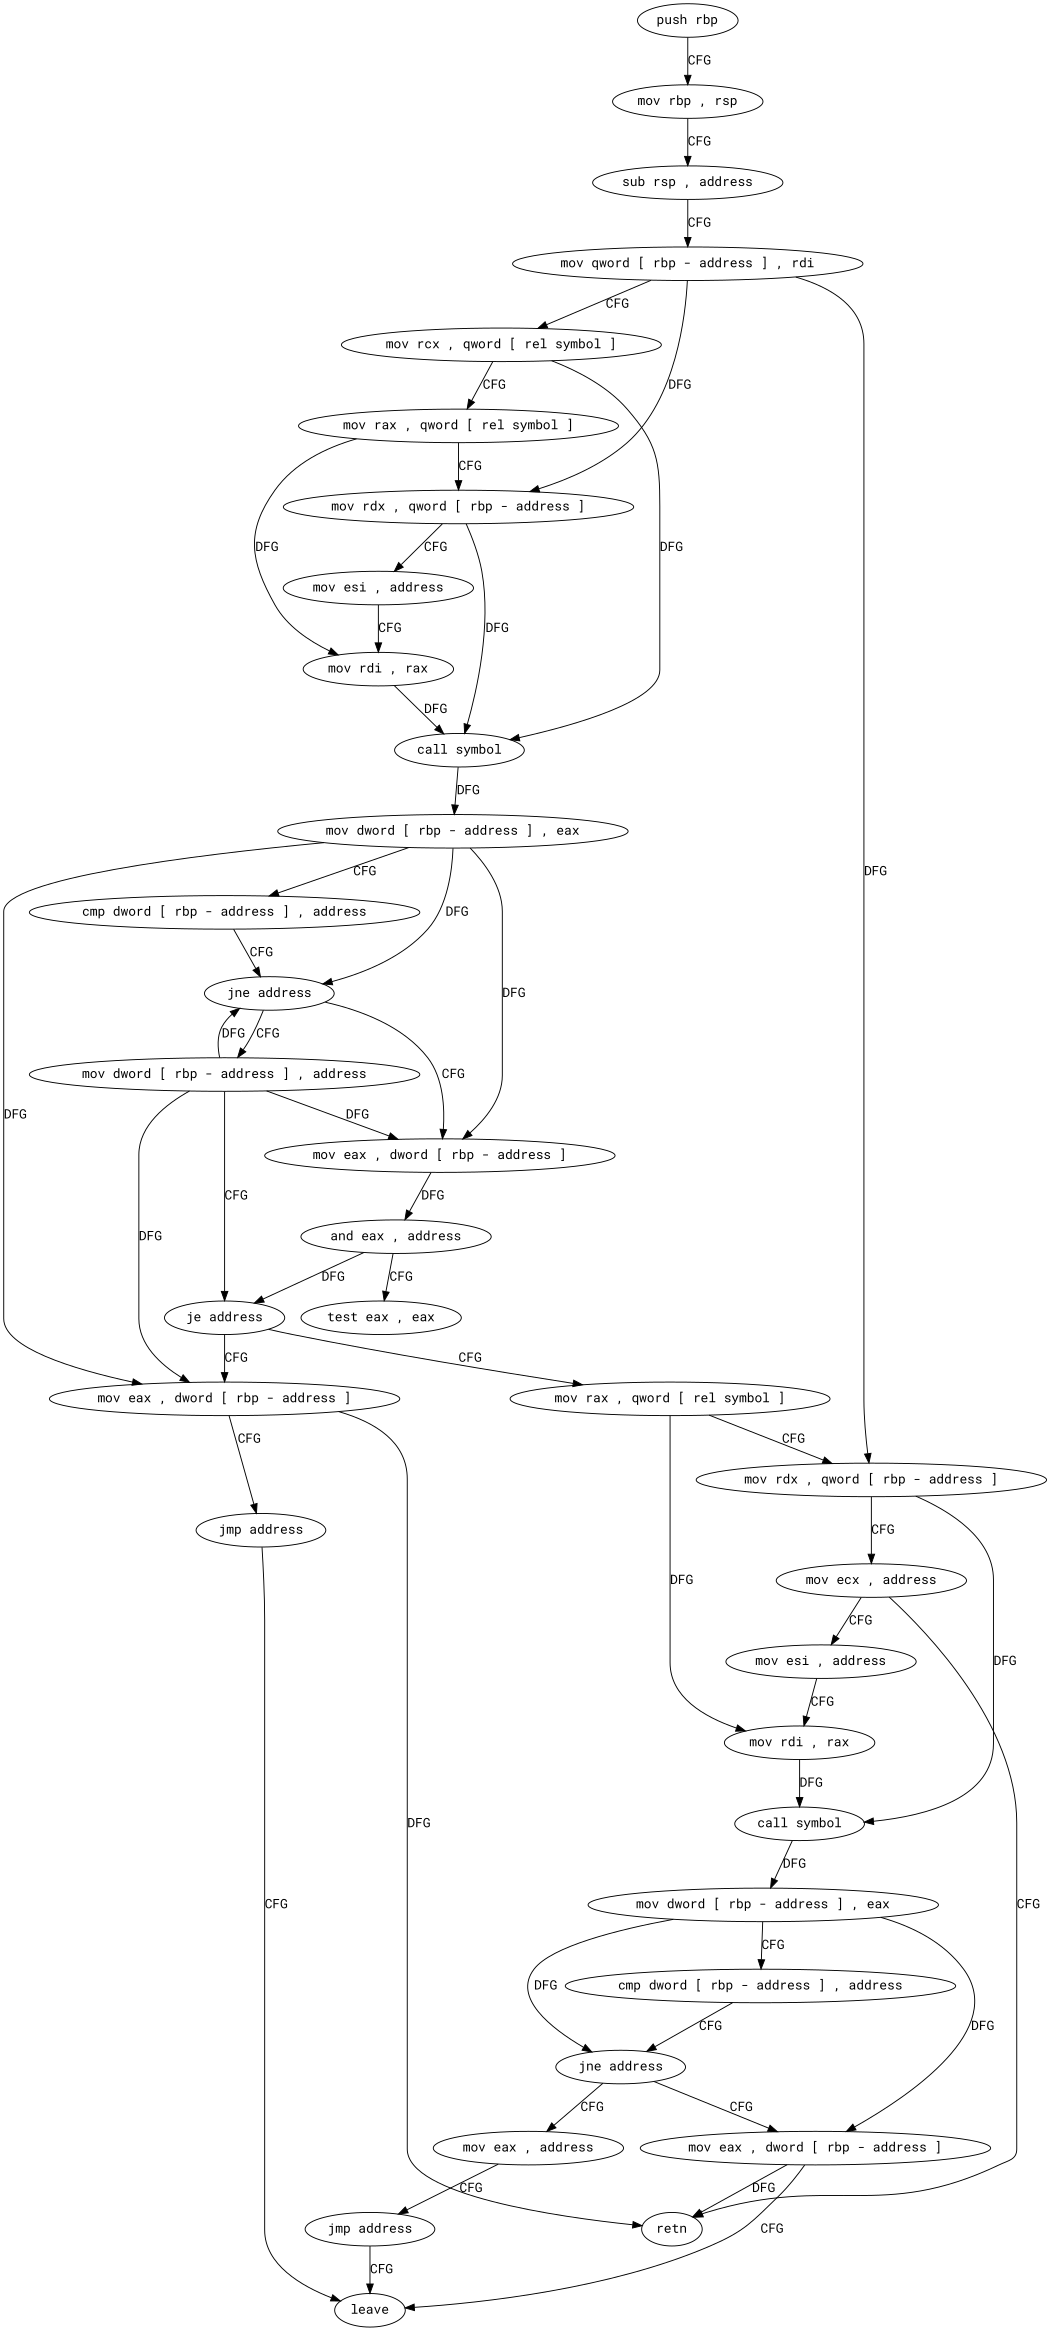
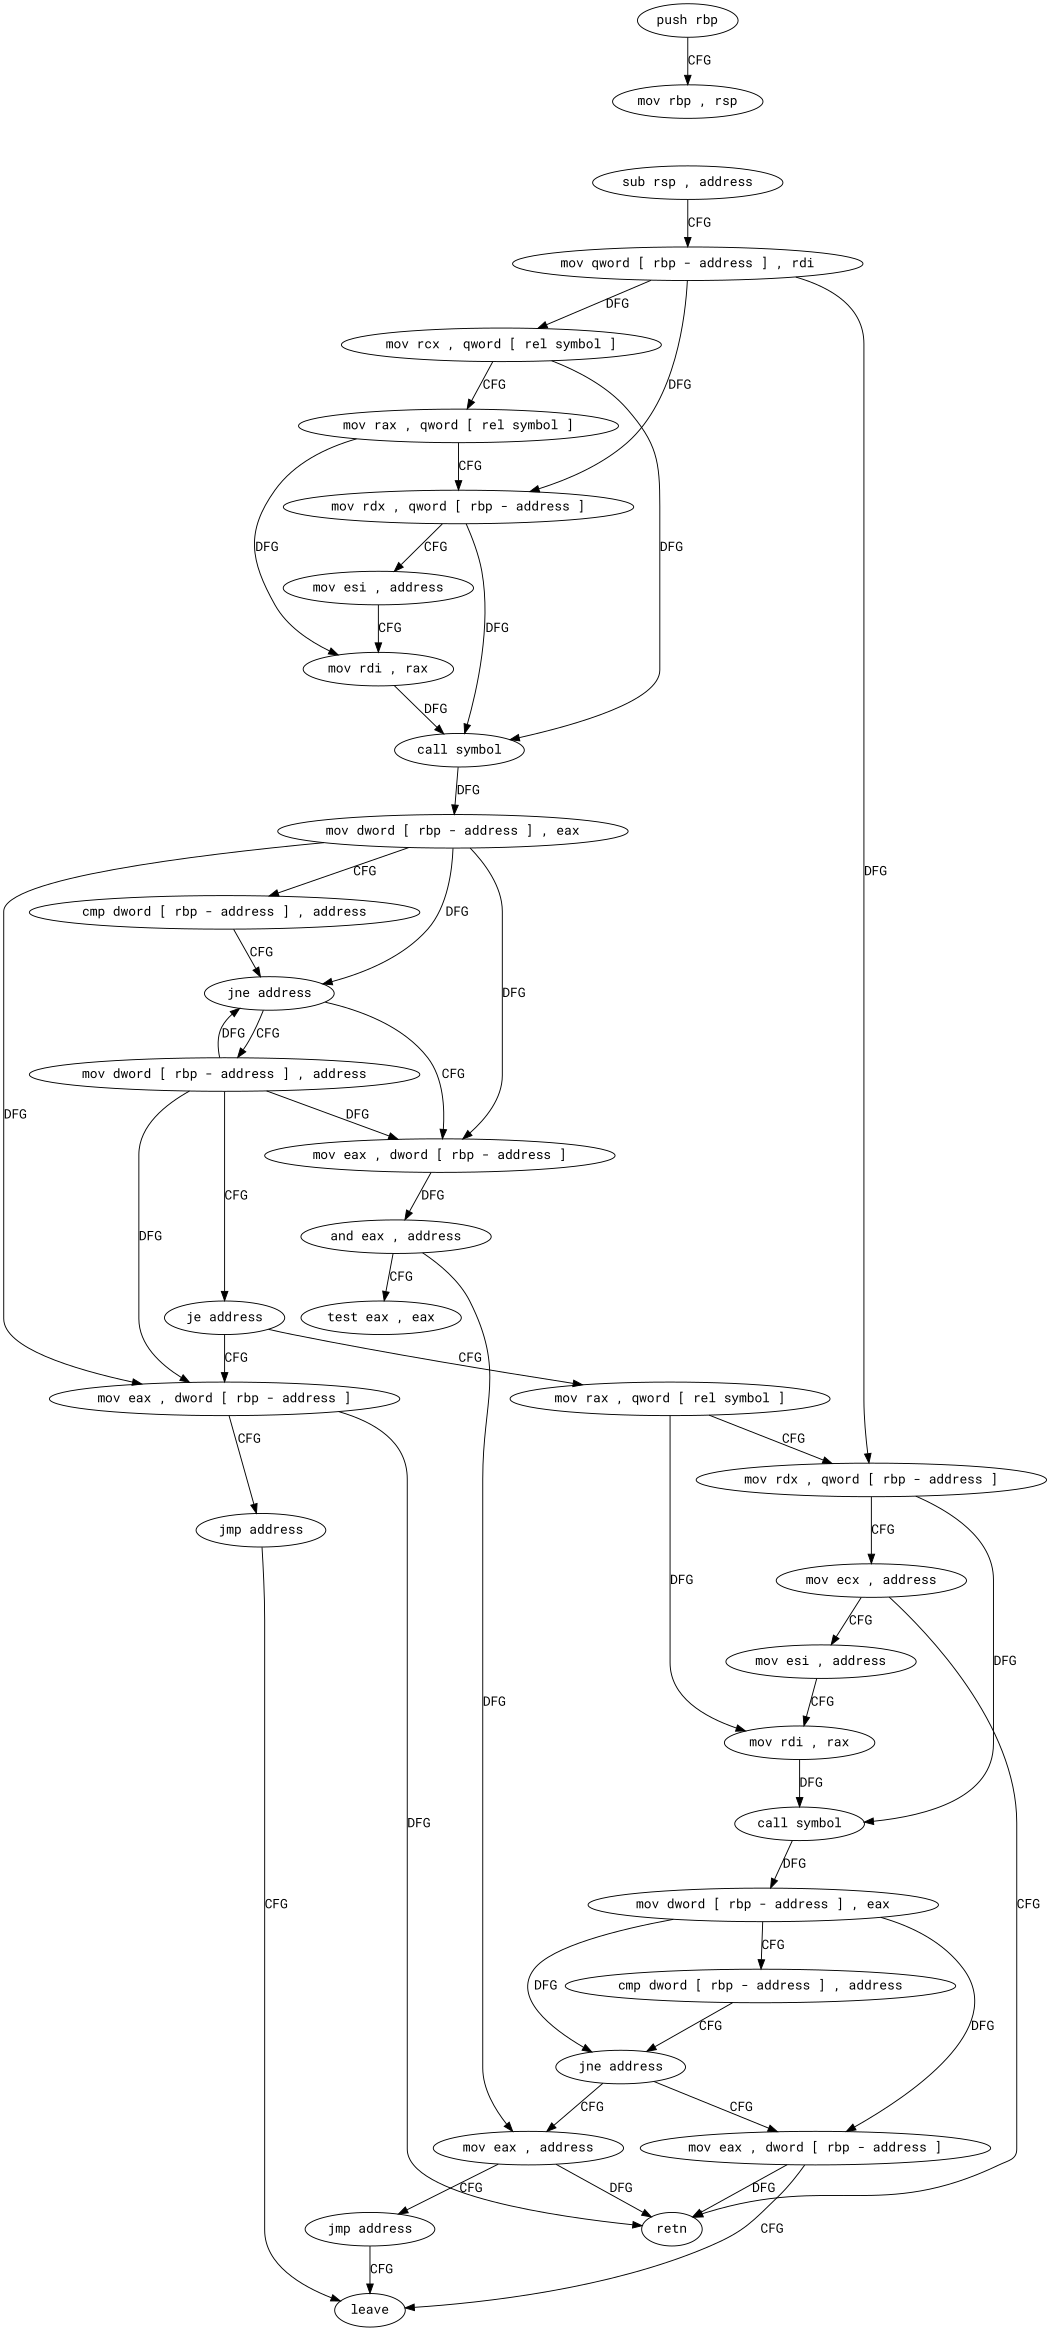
(688, 137) -> none
(617, 304) -> (617, 304)
(313, 1276) -> (483, 1680)
none -> (599, 2188)
